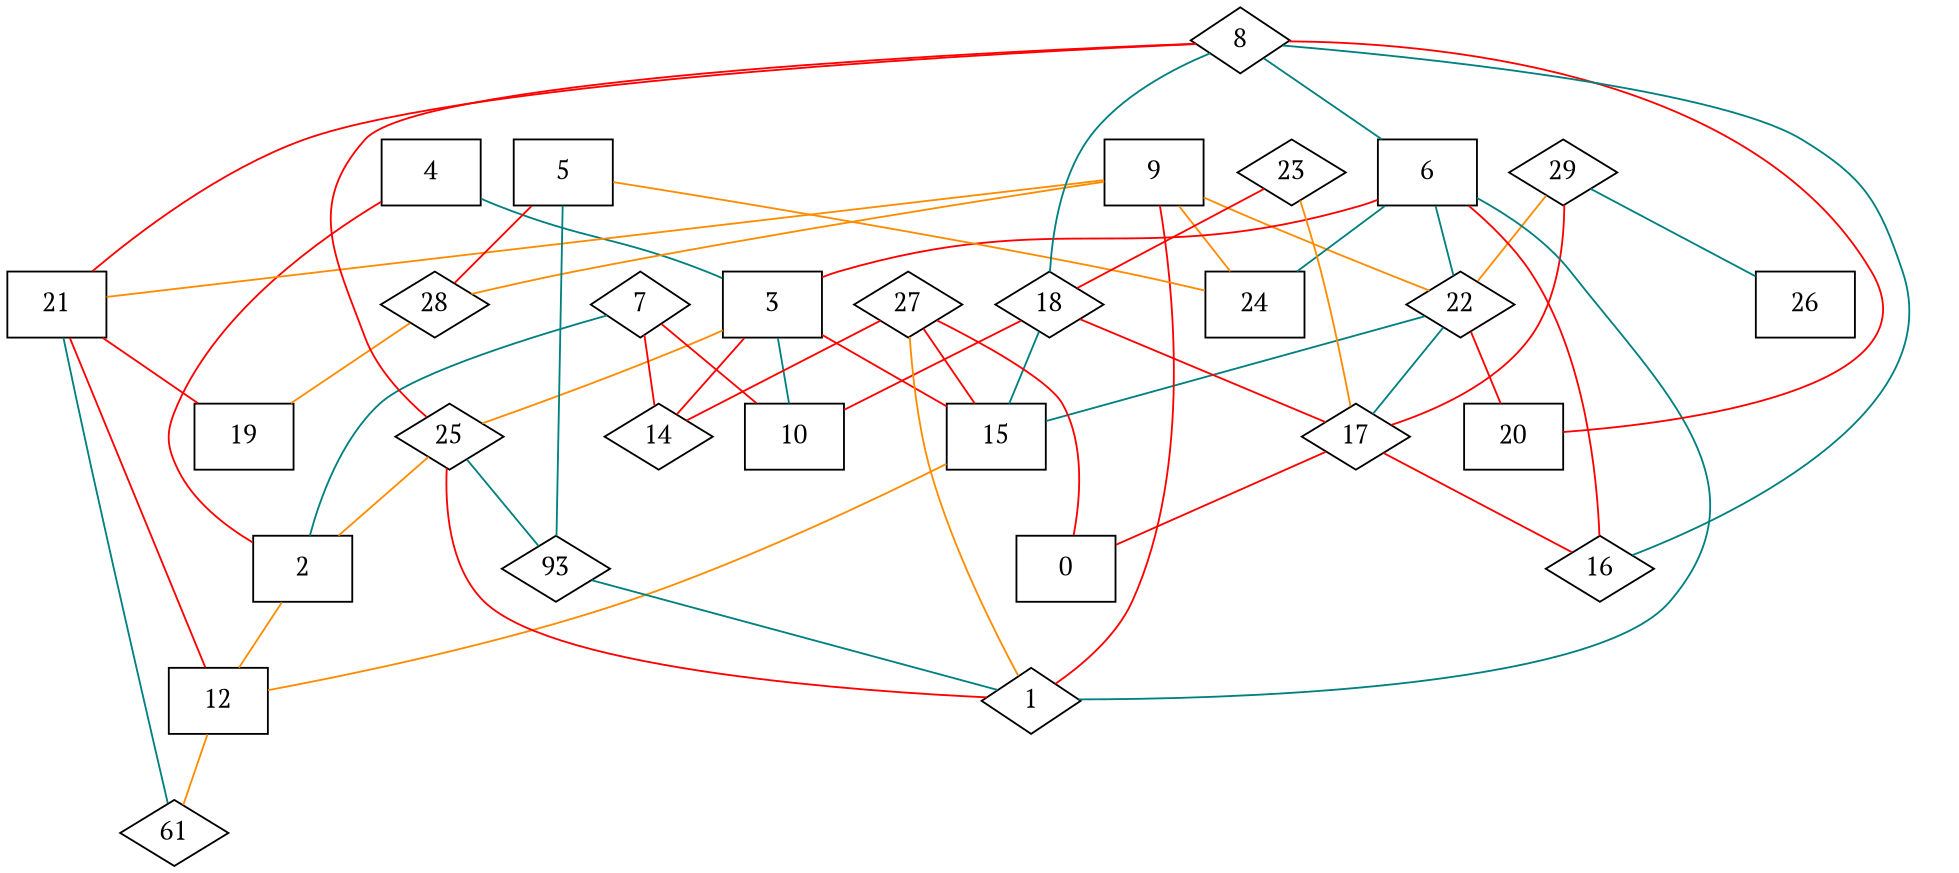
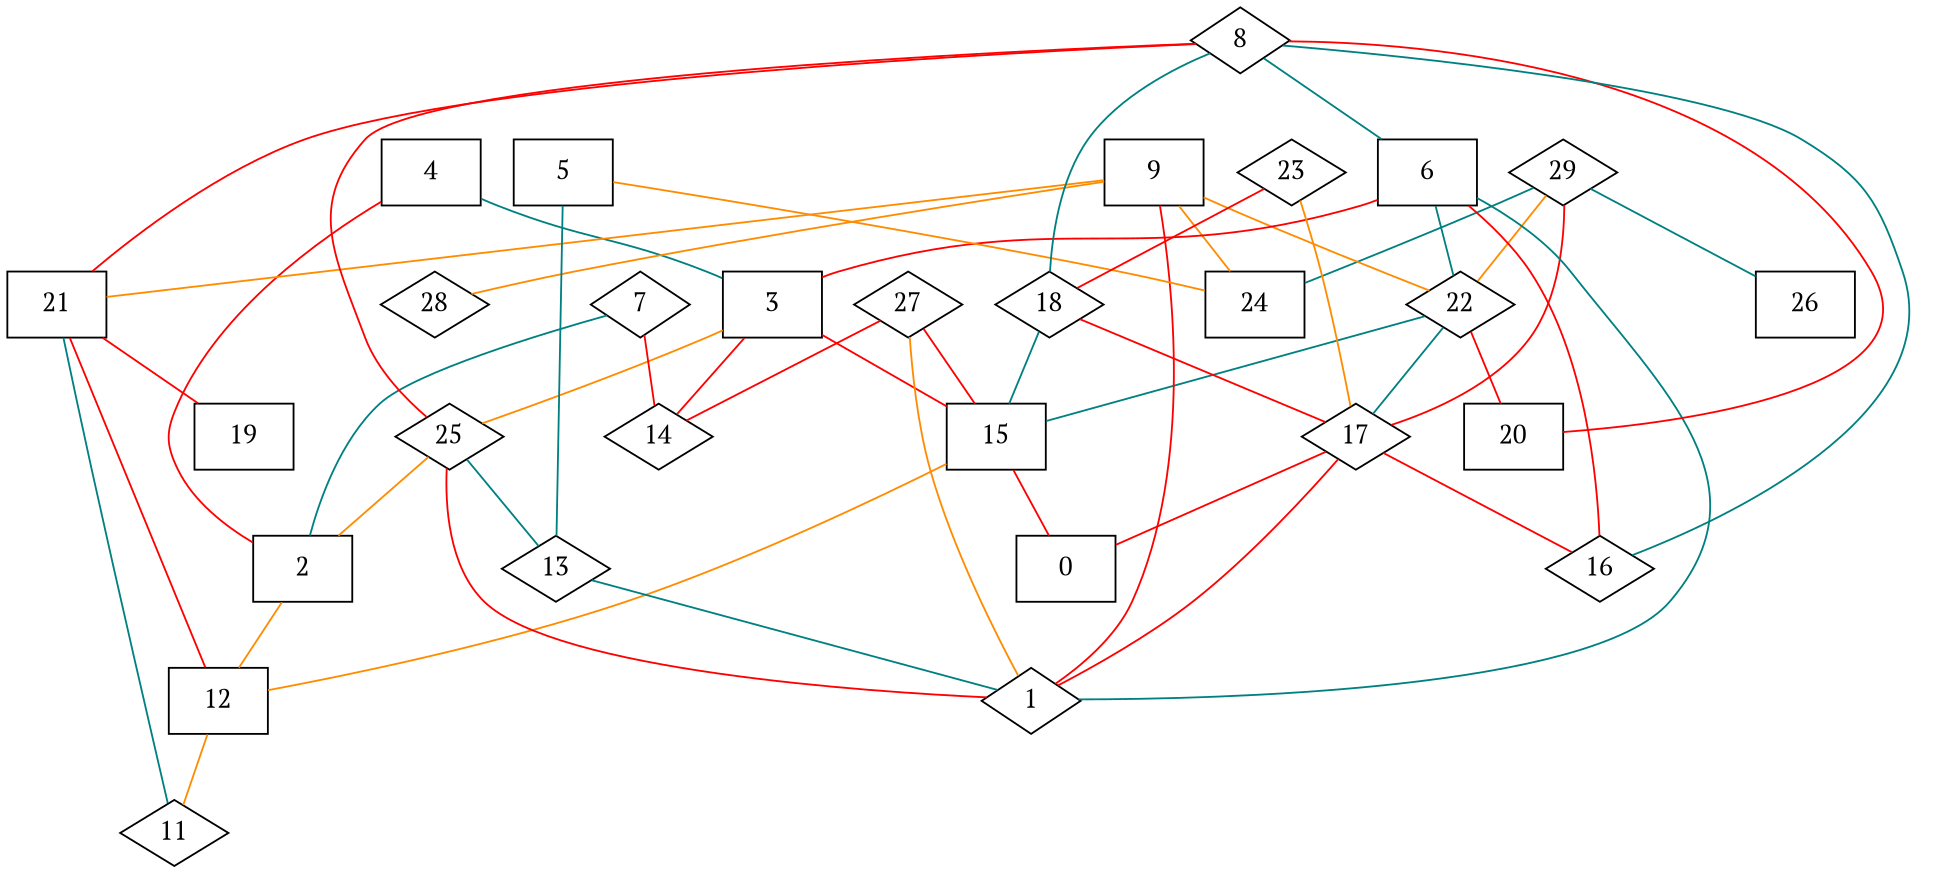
(499, 239) -> none
(1341, 239) -> (1420, 236)
(350, 363) -> none
(1057, 397) -> (1031, 503)
(794, 437) -> none
(556, 569) -> (556, 569)
none -> (1210, 587)
(174, 833) -> (174, 833)
